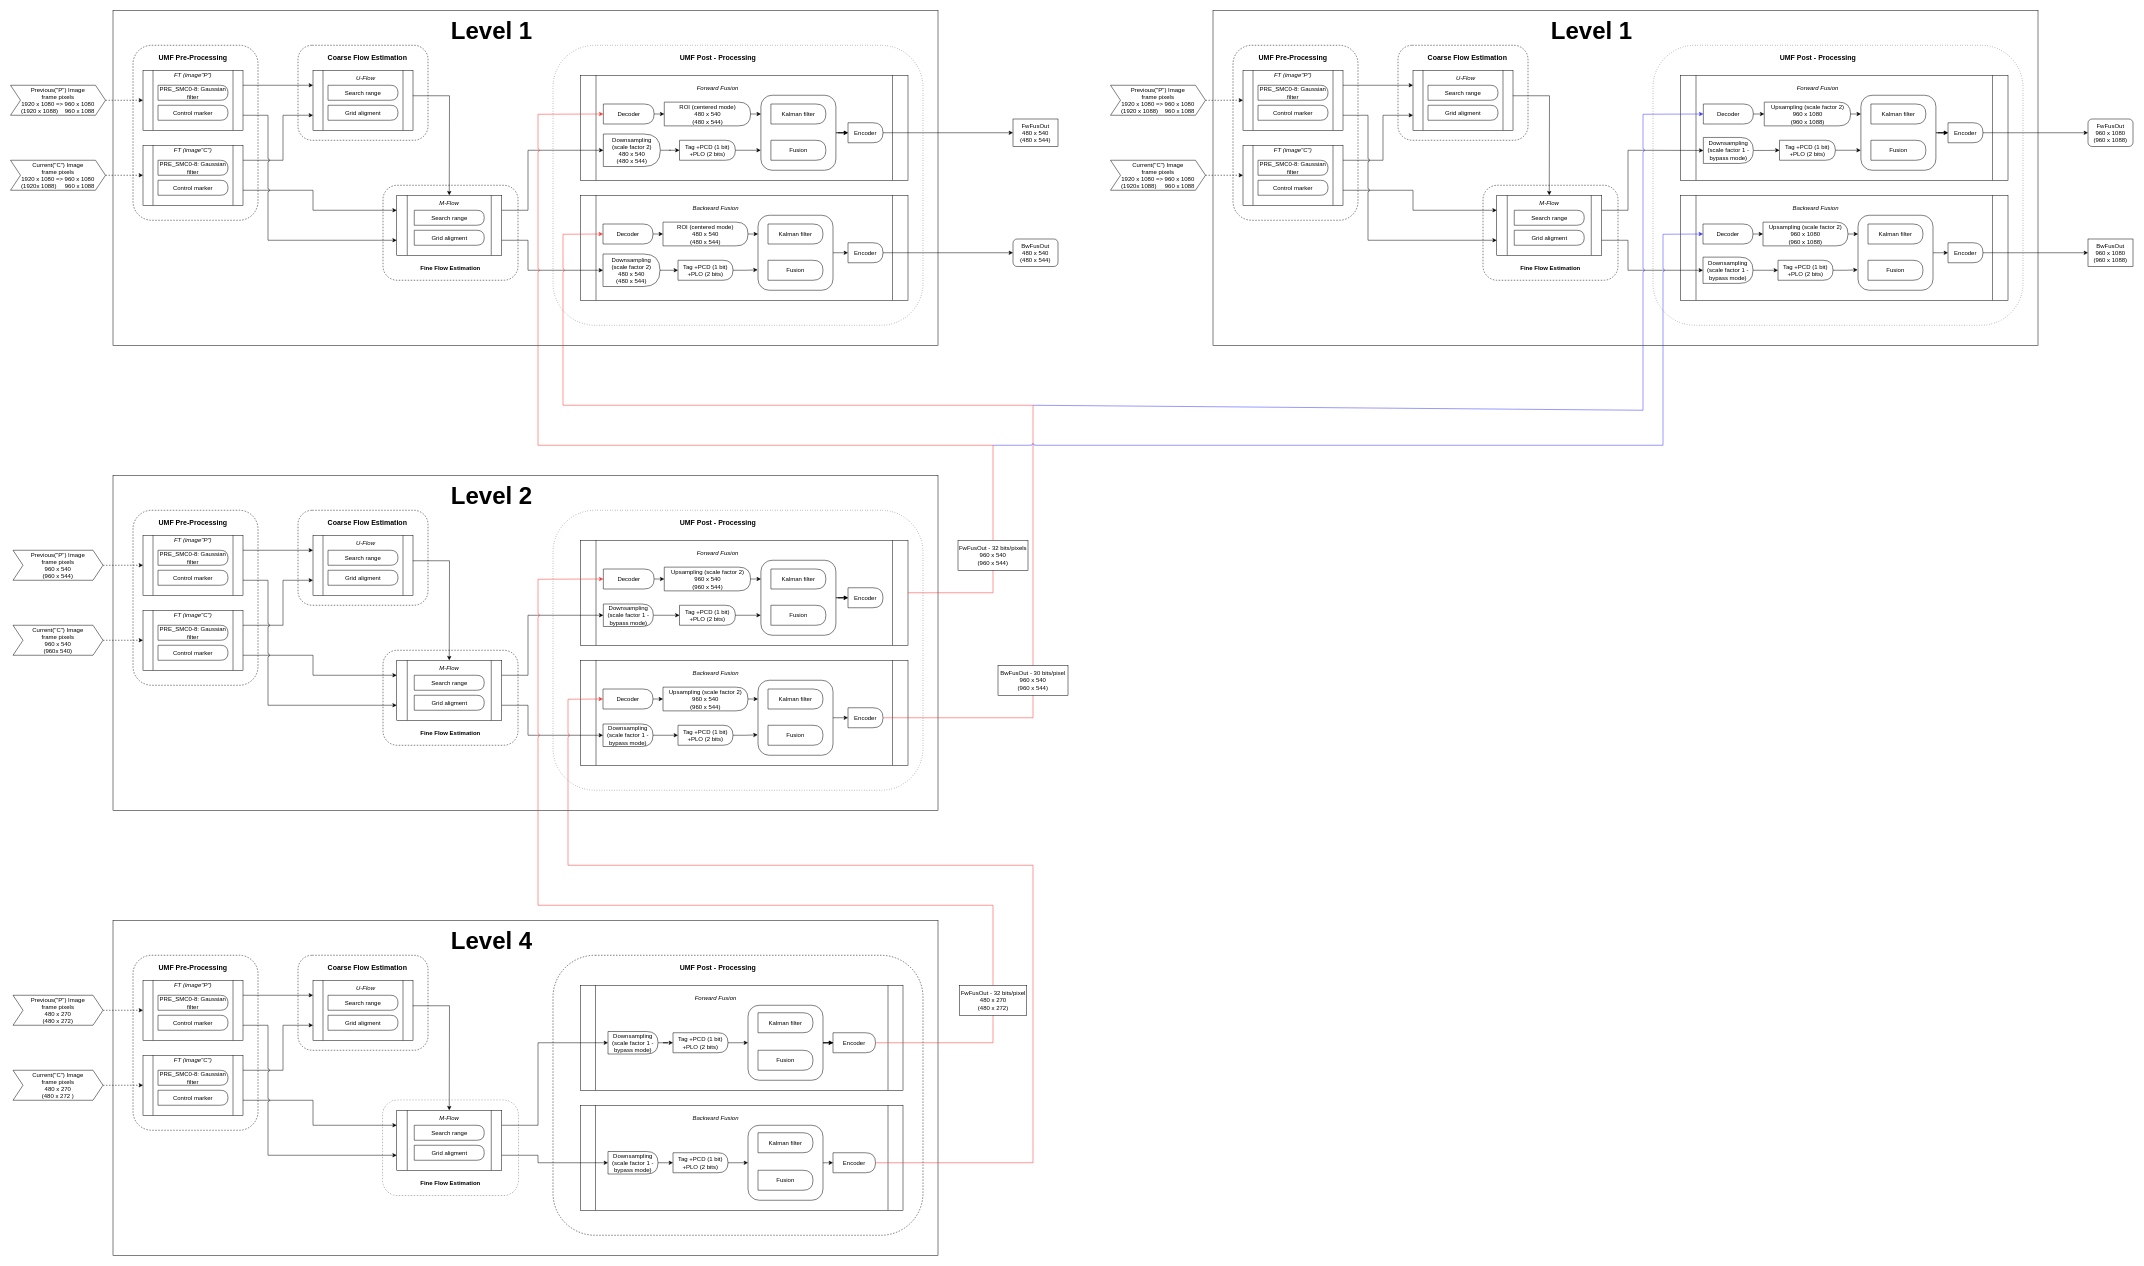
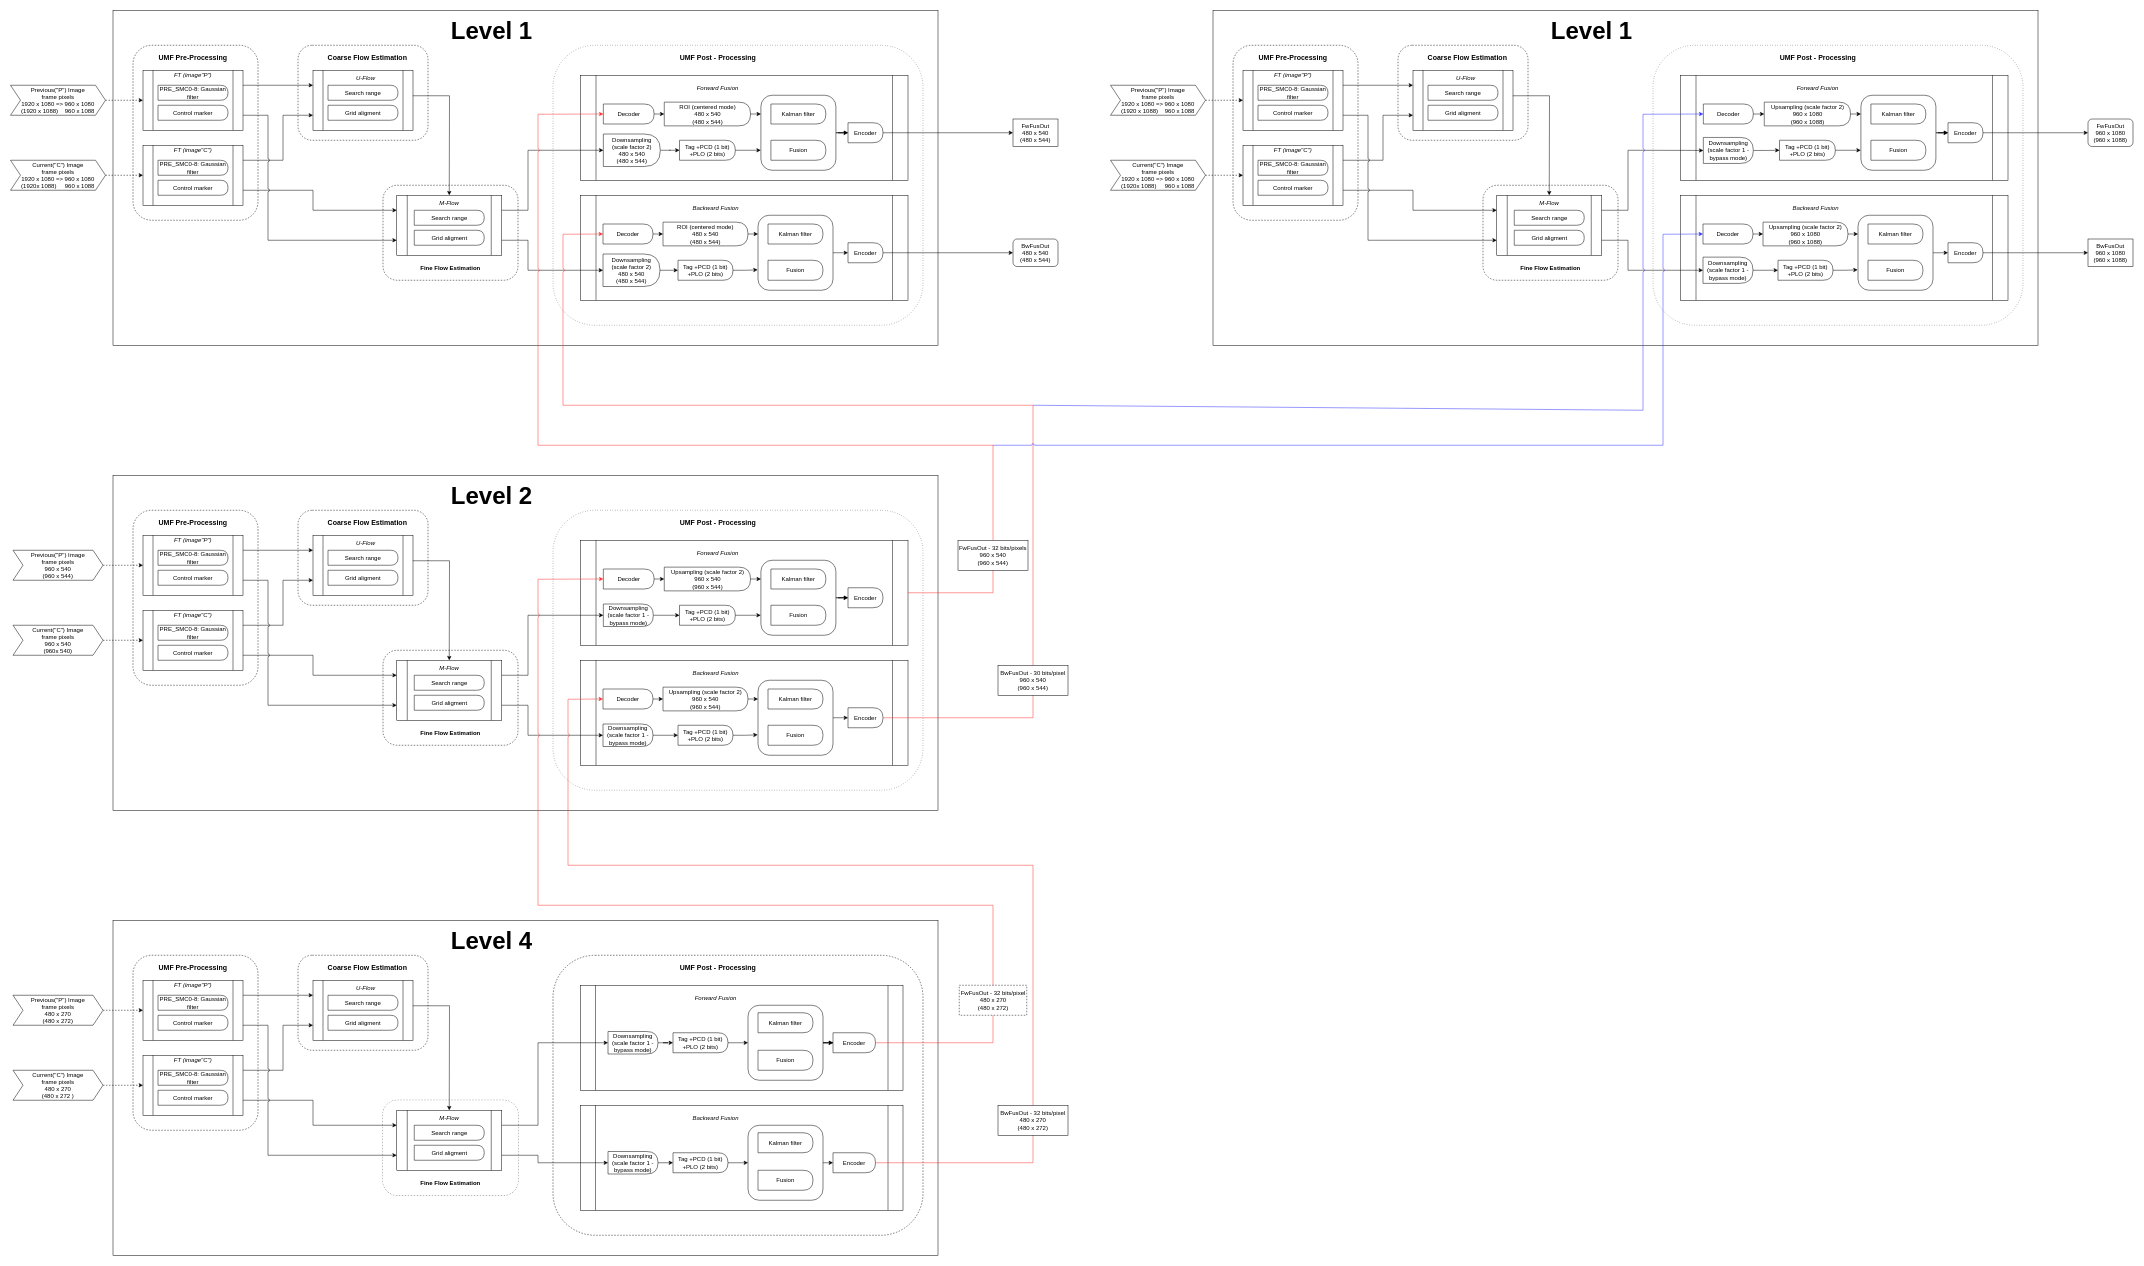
(993, 1000) -> (993, 1000)
none -> (1033, 1120)
